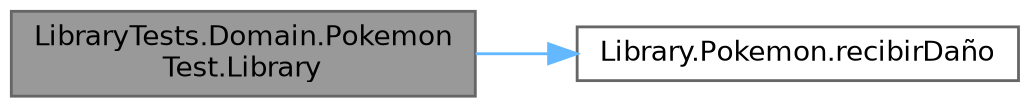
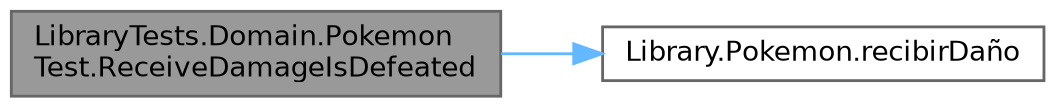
(243, 54) -> (256, 54)
